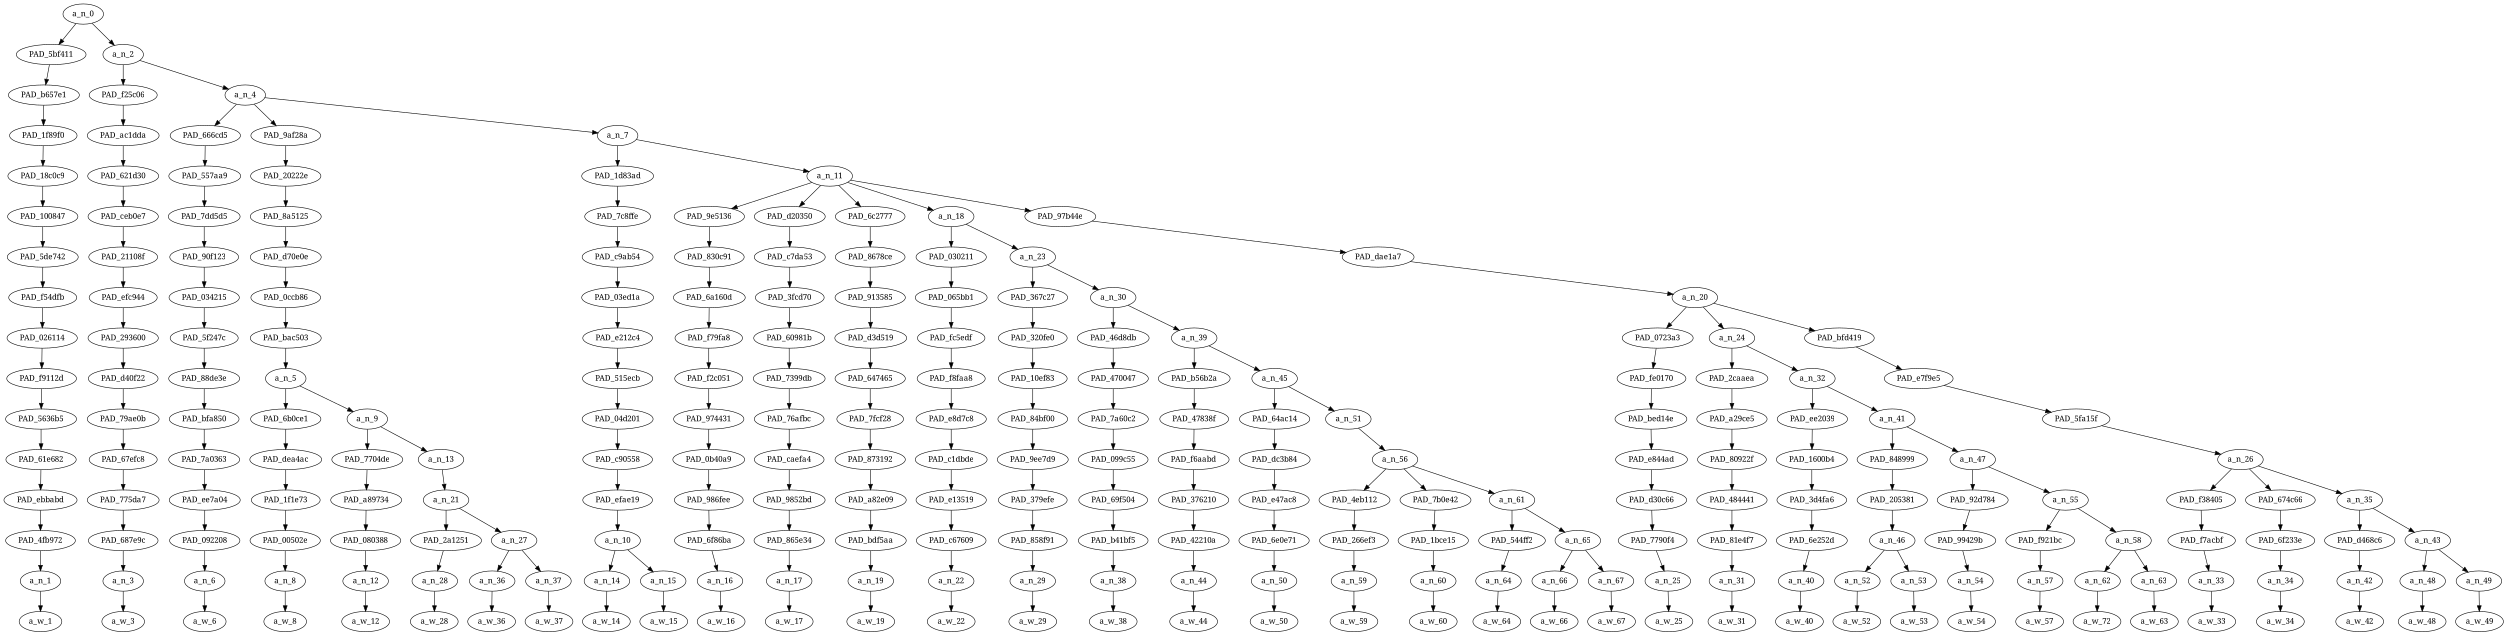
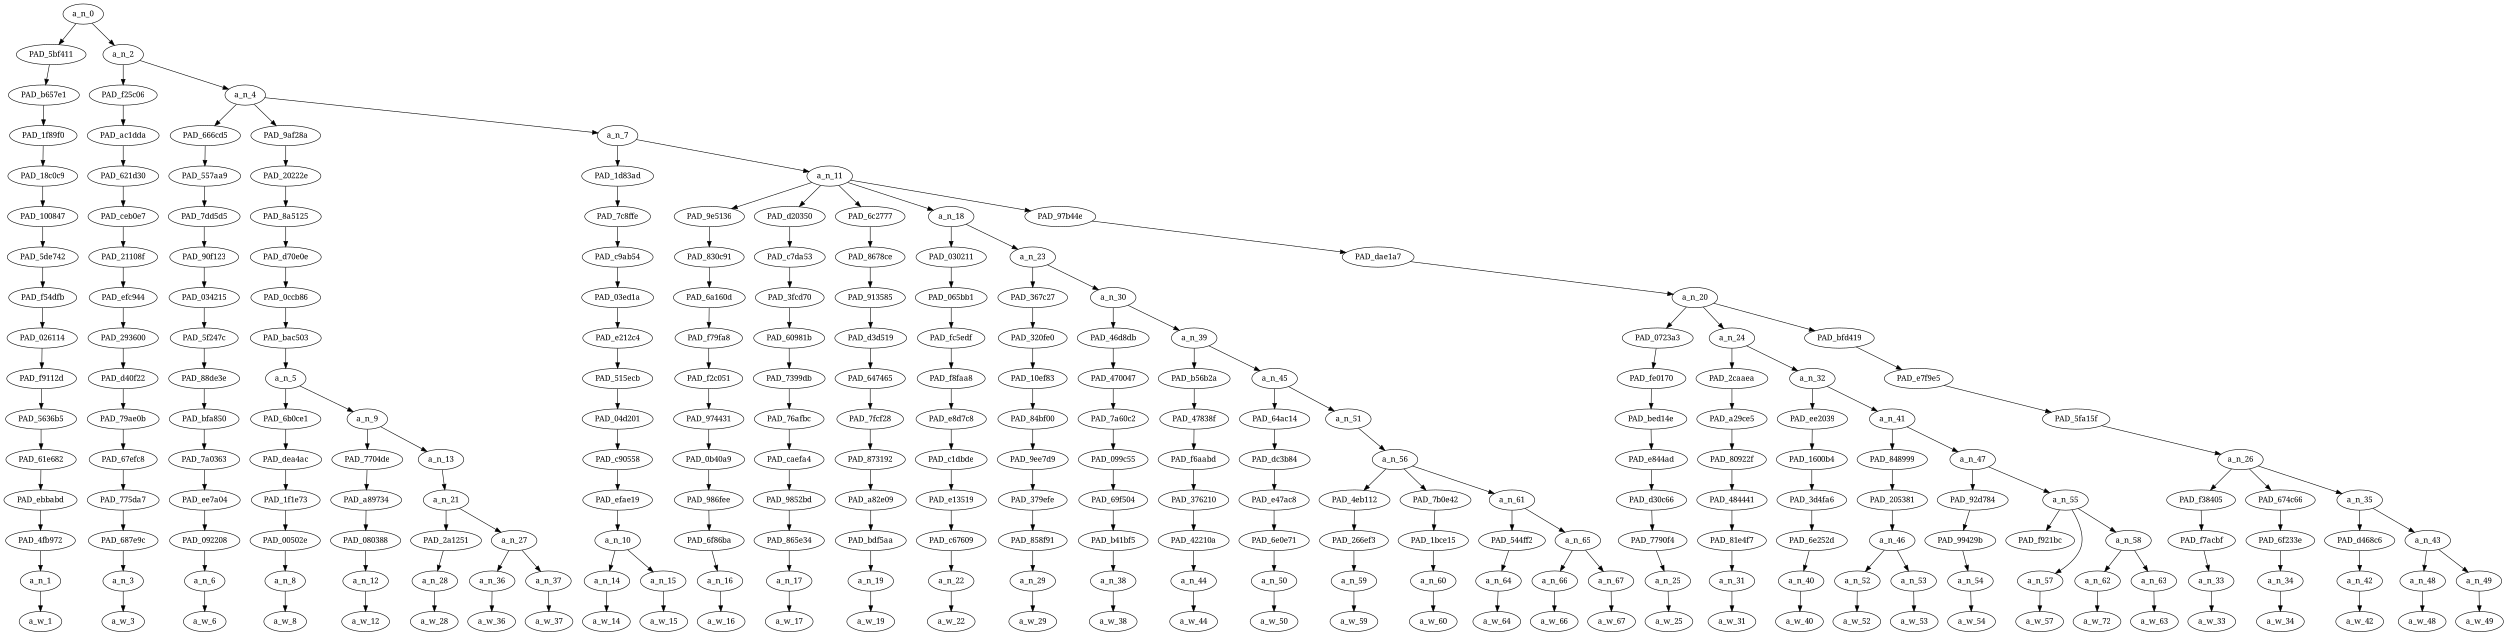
(2040, 558) -> (2082, 543)
